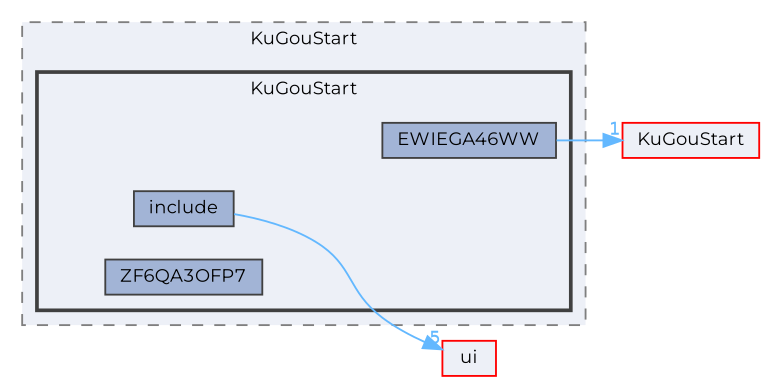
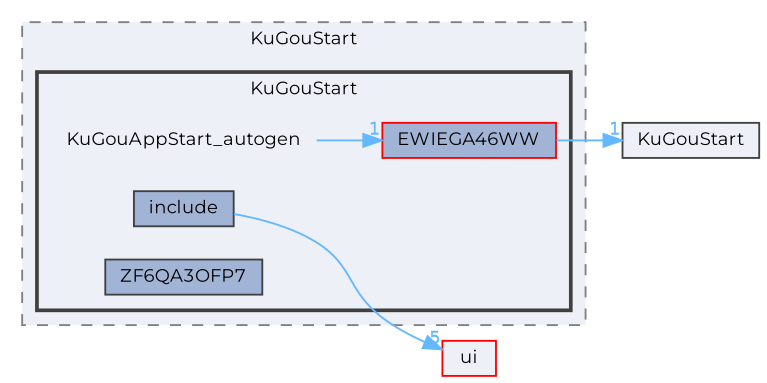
none -> (184, 140)
(469, 140) -> (469, 140)
(691, 140) -> (691, 140)
